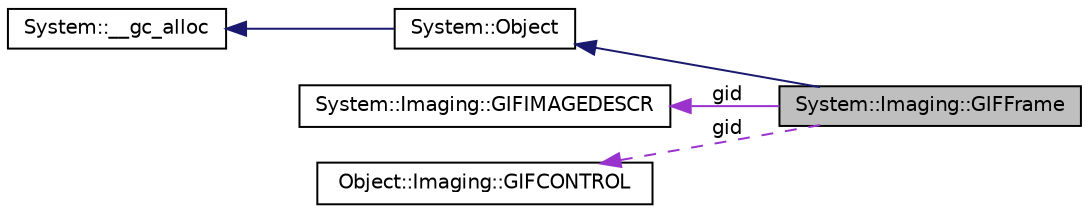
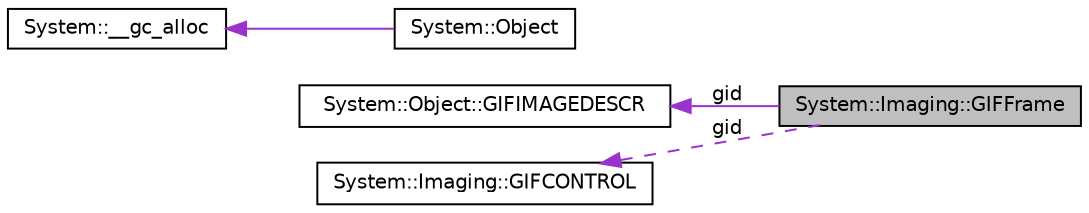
(320, 29) -> (320, 29)
(708, 67) -> none
(485, 106) -> (485, 106)
(485, 183) -> (485, 183)
